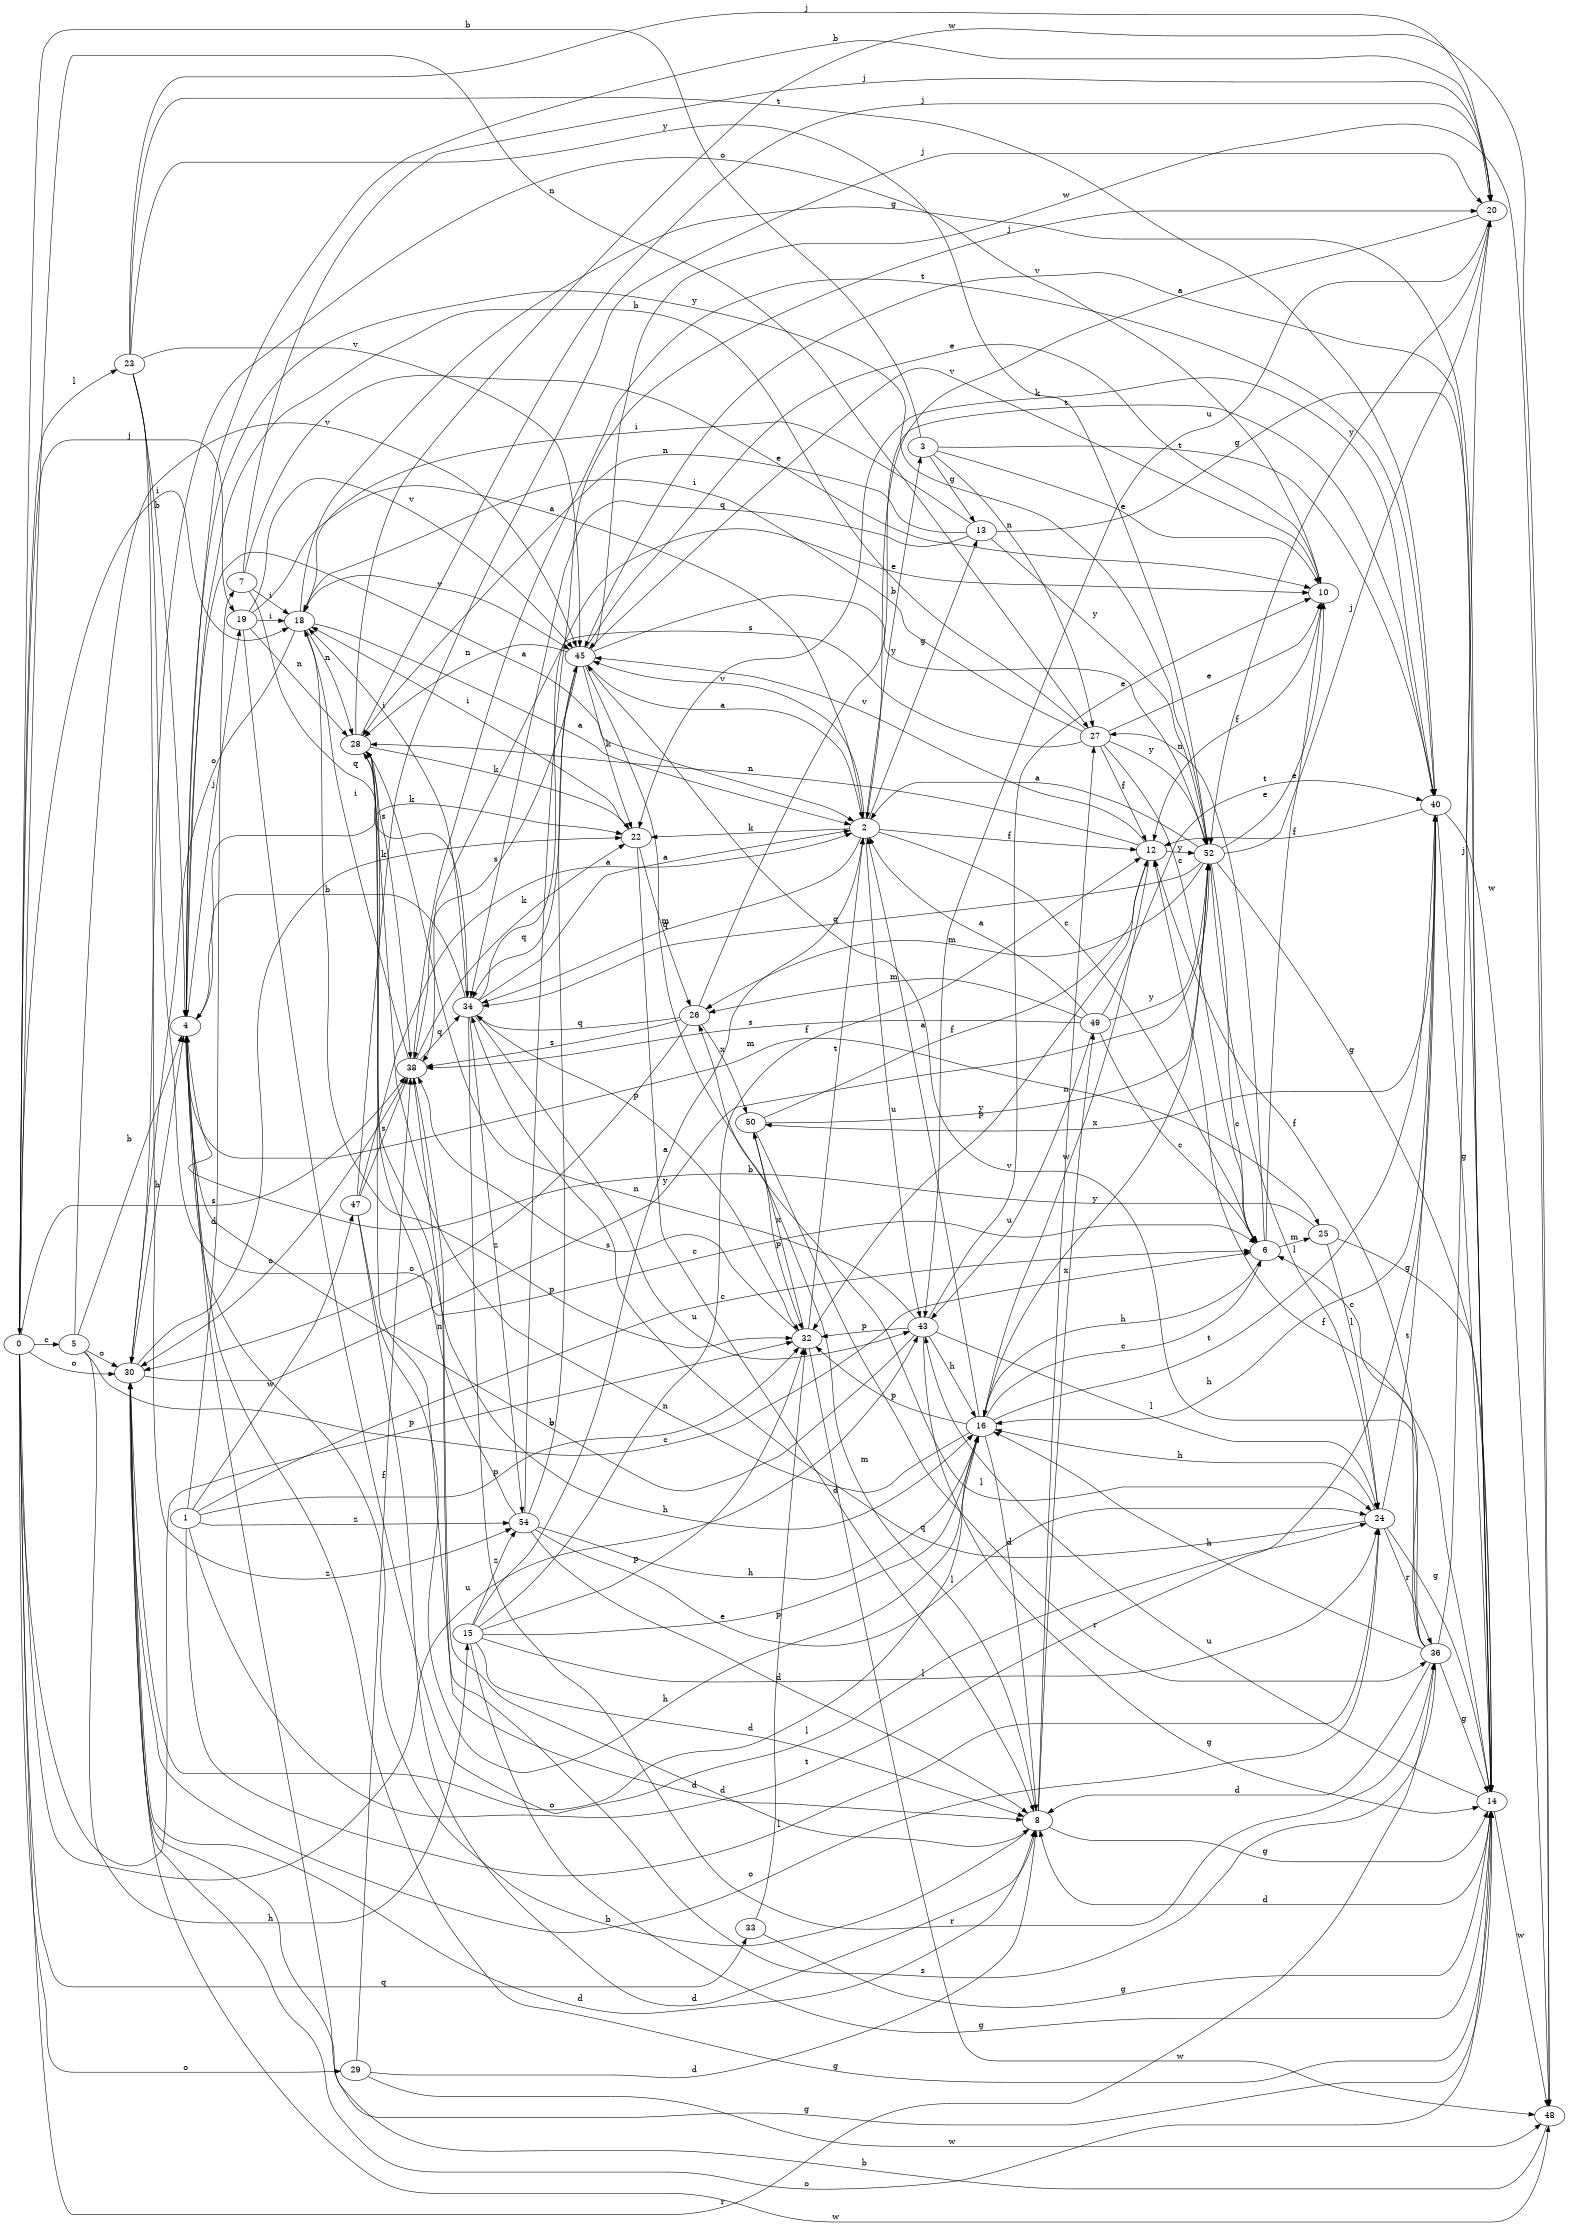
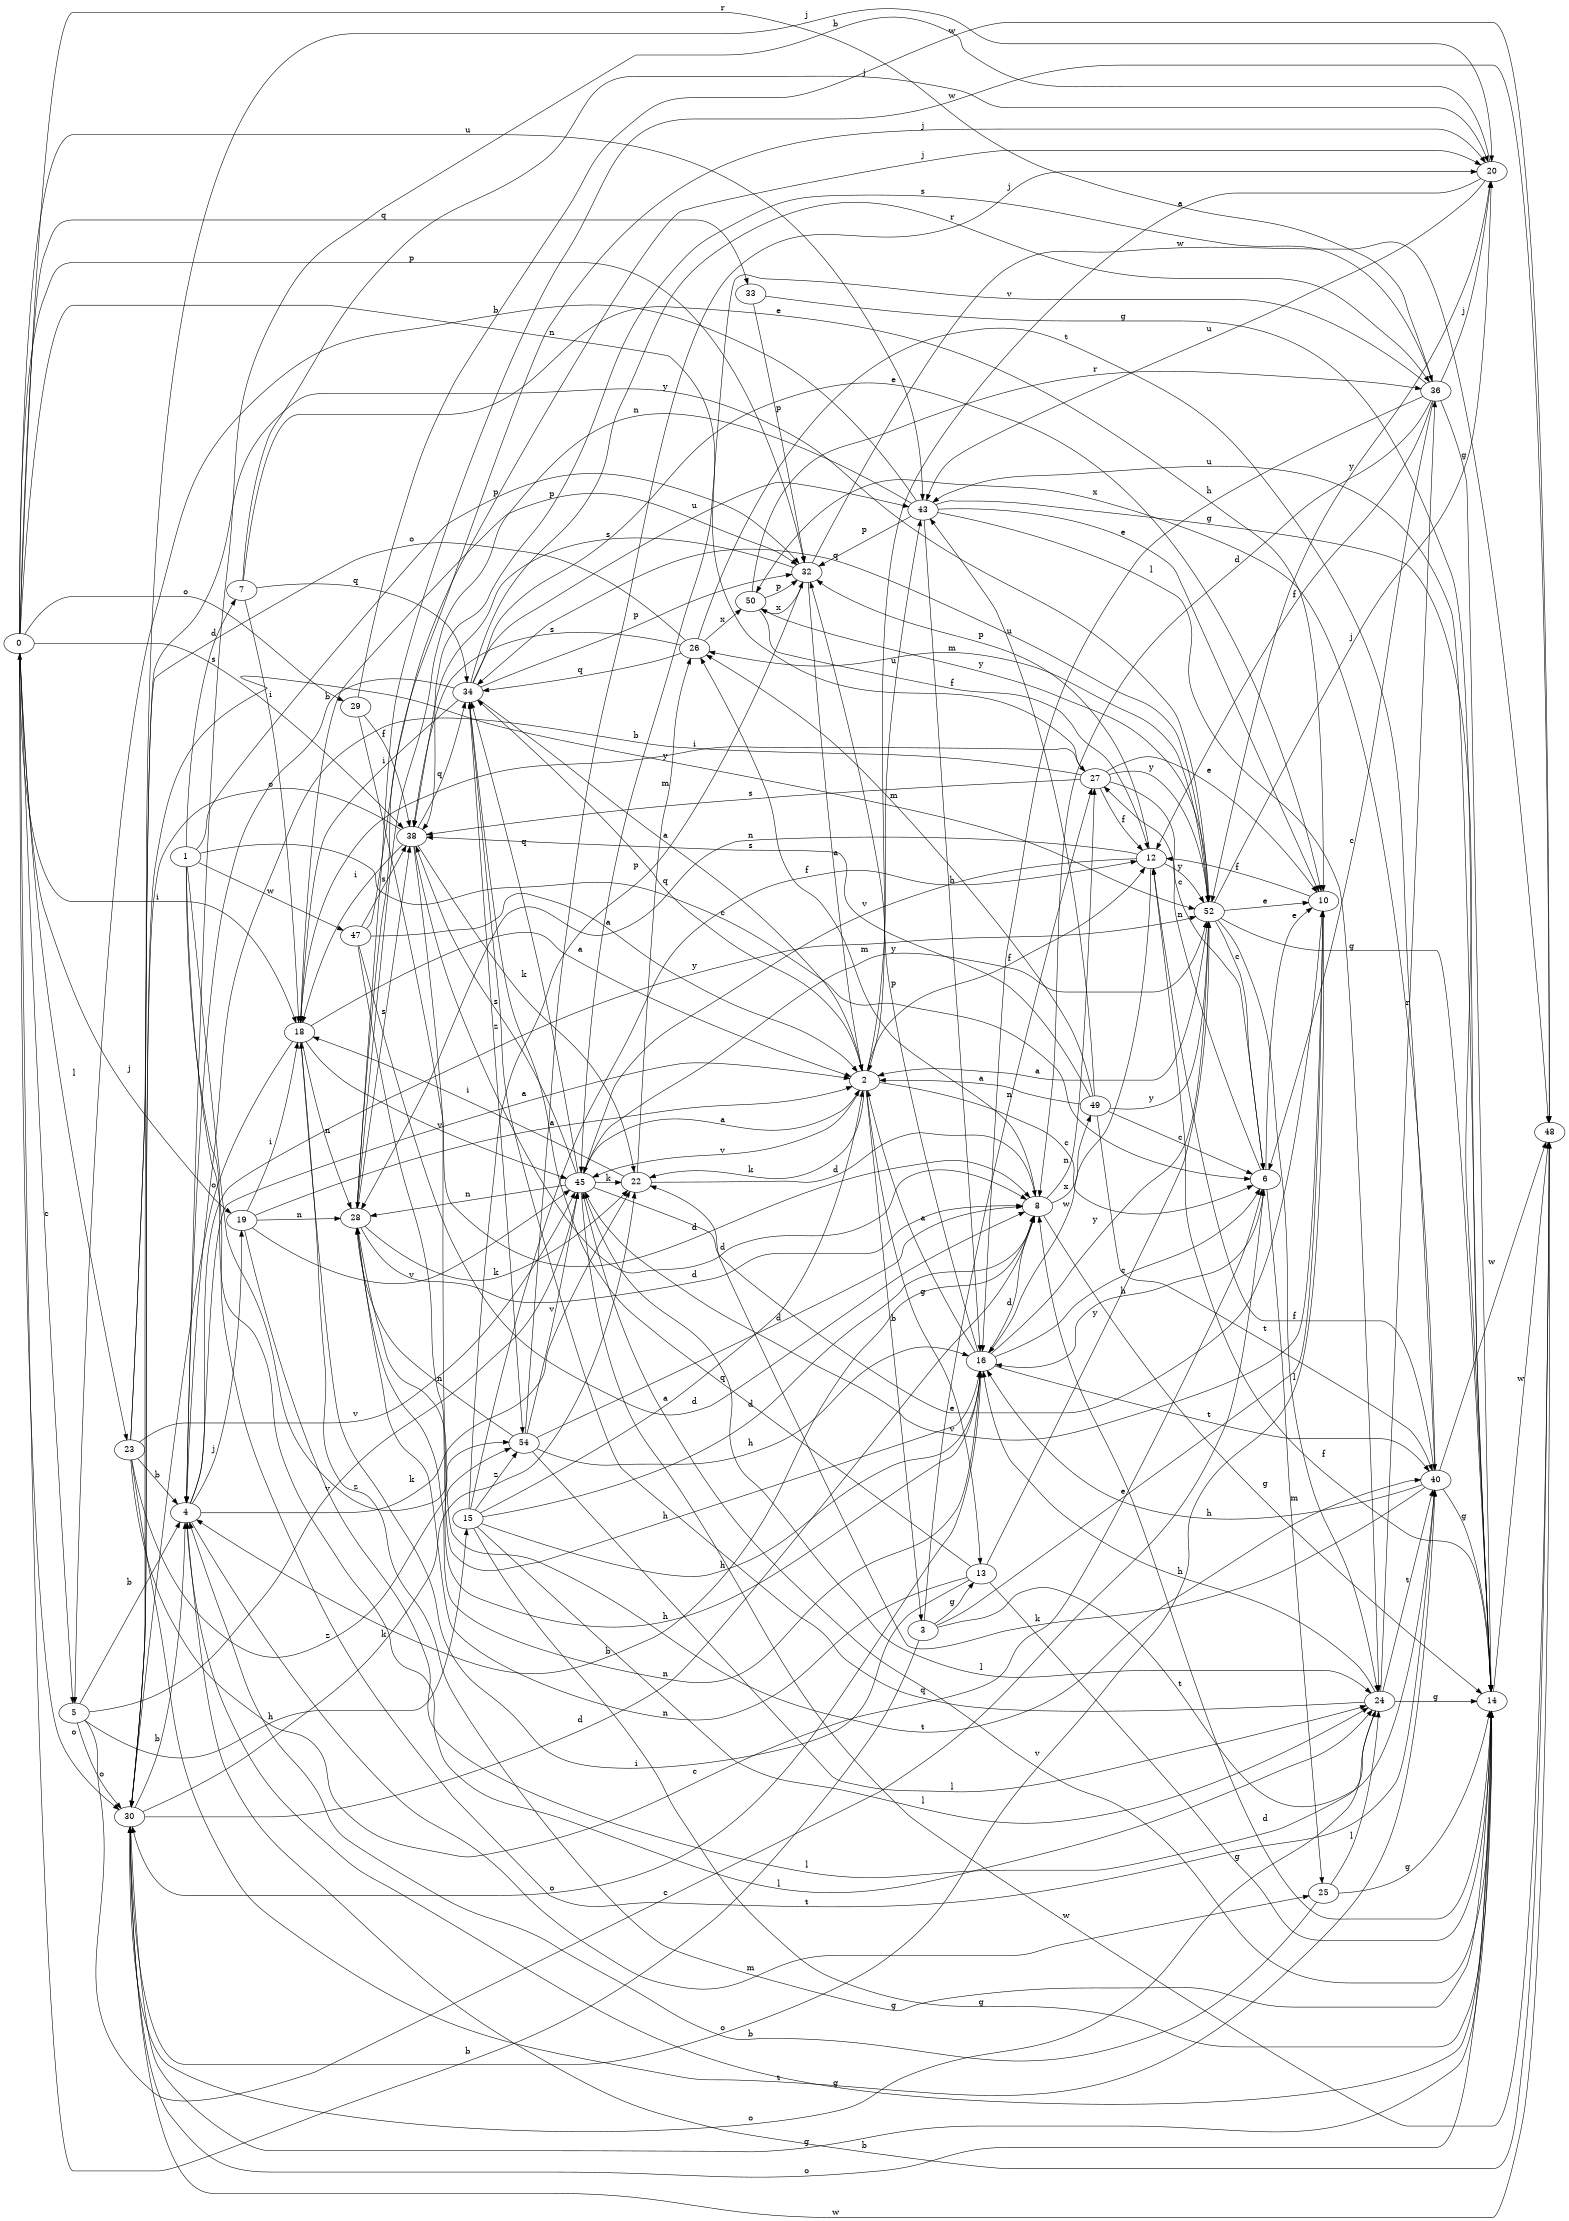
(836, 1049) -> (836, 853)
(487, 1391) -> (146, 660)
(723, 1617) -> (723, 1566)
